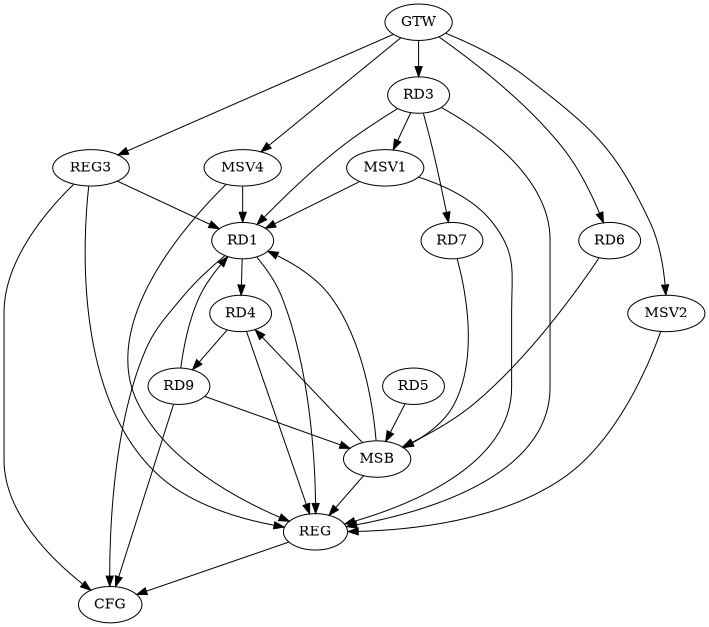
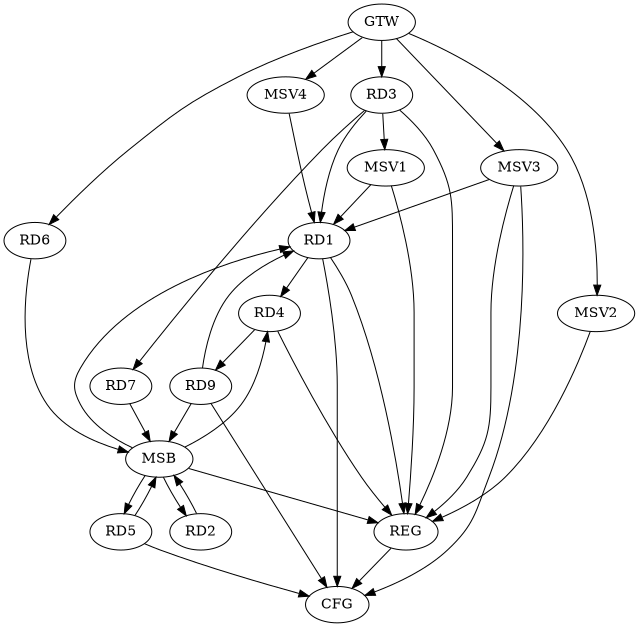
(91, 168) -> (519, 168)
(129, 372) -> none
none -> (136, 490)
none -> (201, 532)
none -> (221, 571)
